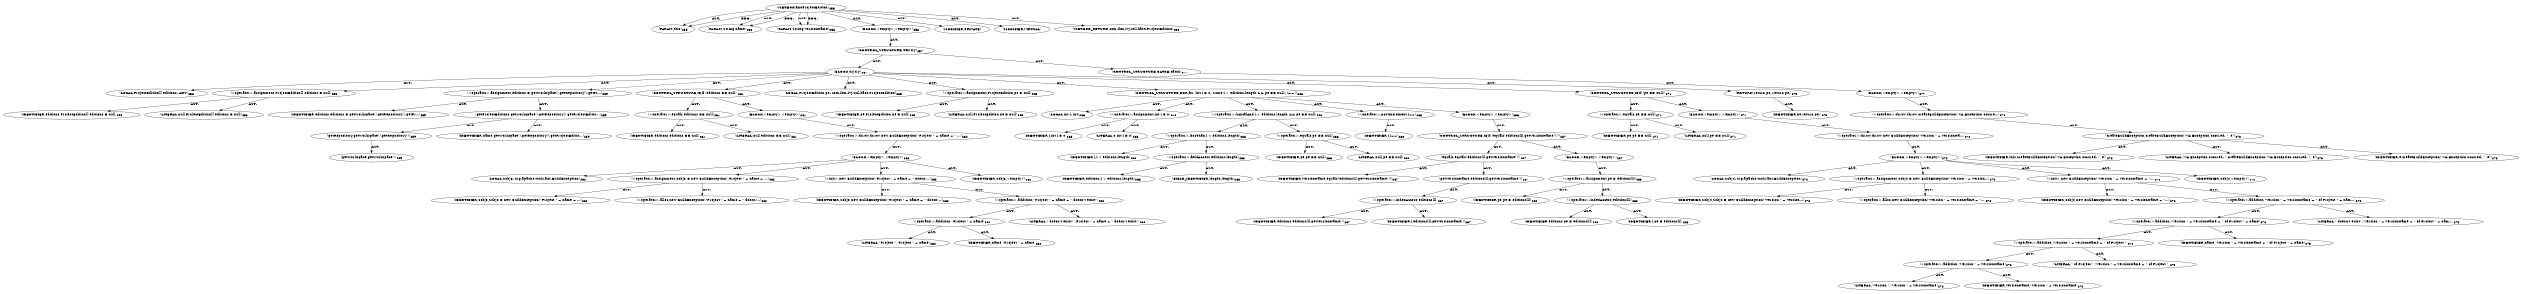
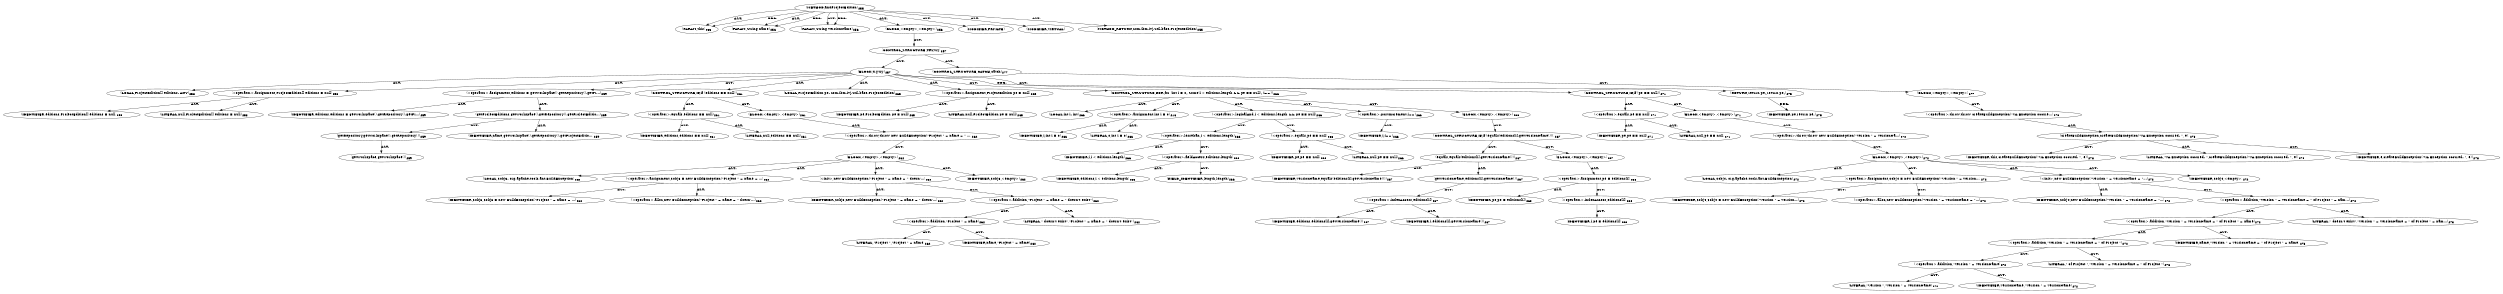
(1292, 83) -> (1002, 83)
(1035, 93) -> (1034, 93)
(1790, 104) -> (1785, 104)
(1561, 222) -> none
